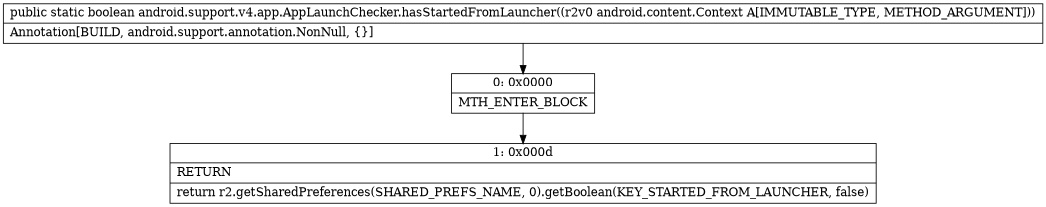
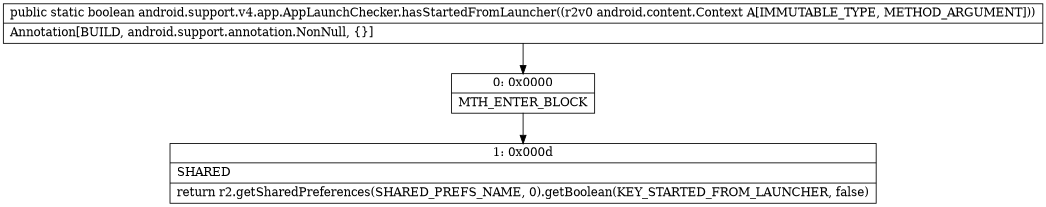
(204, 173) -> (204, 173)
